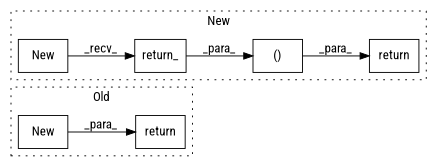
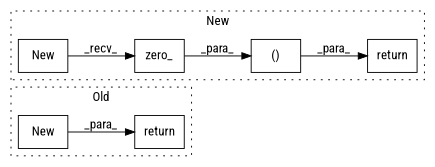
(160, 56) -> (160, 56)
